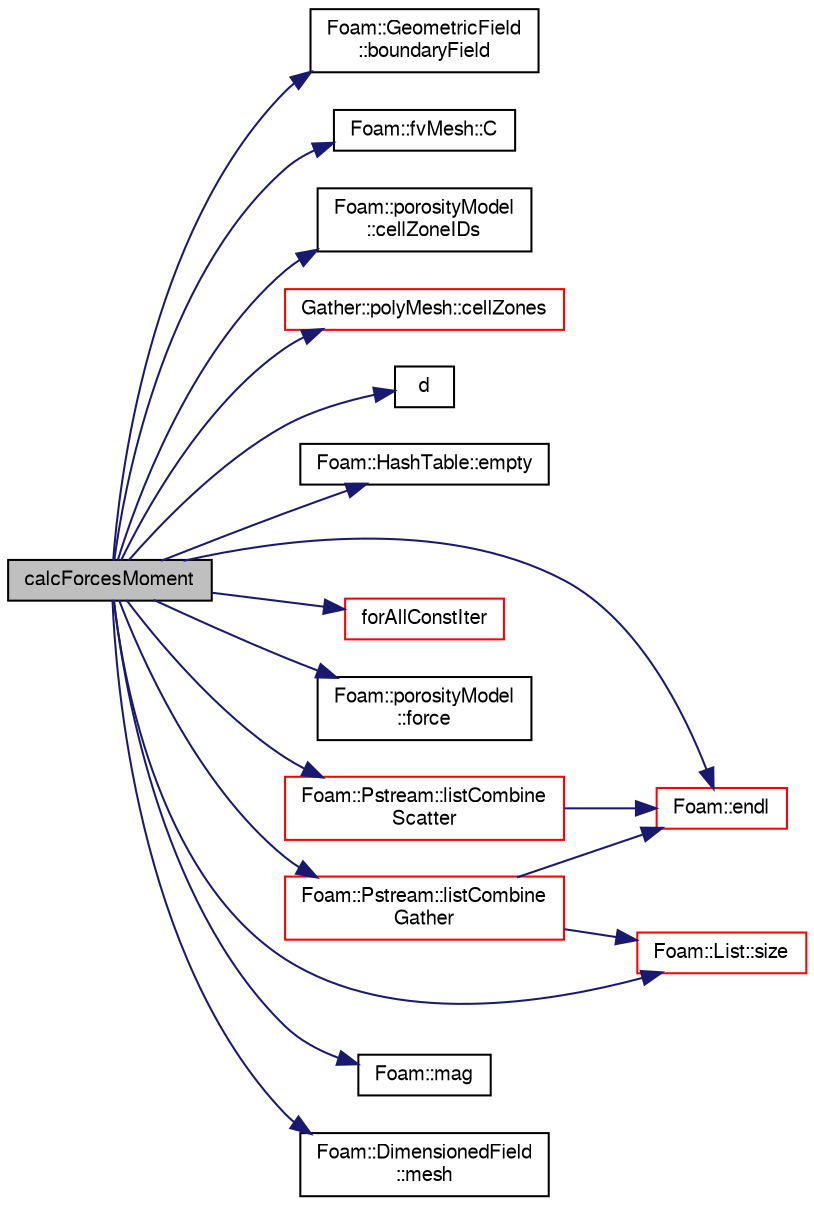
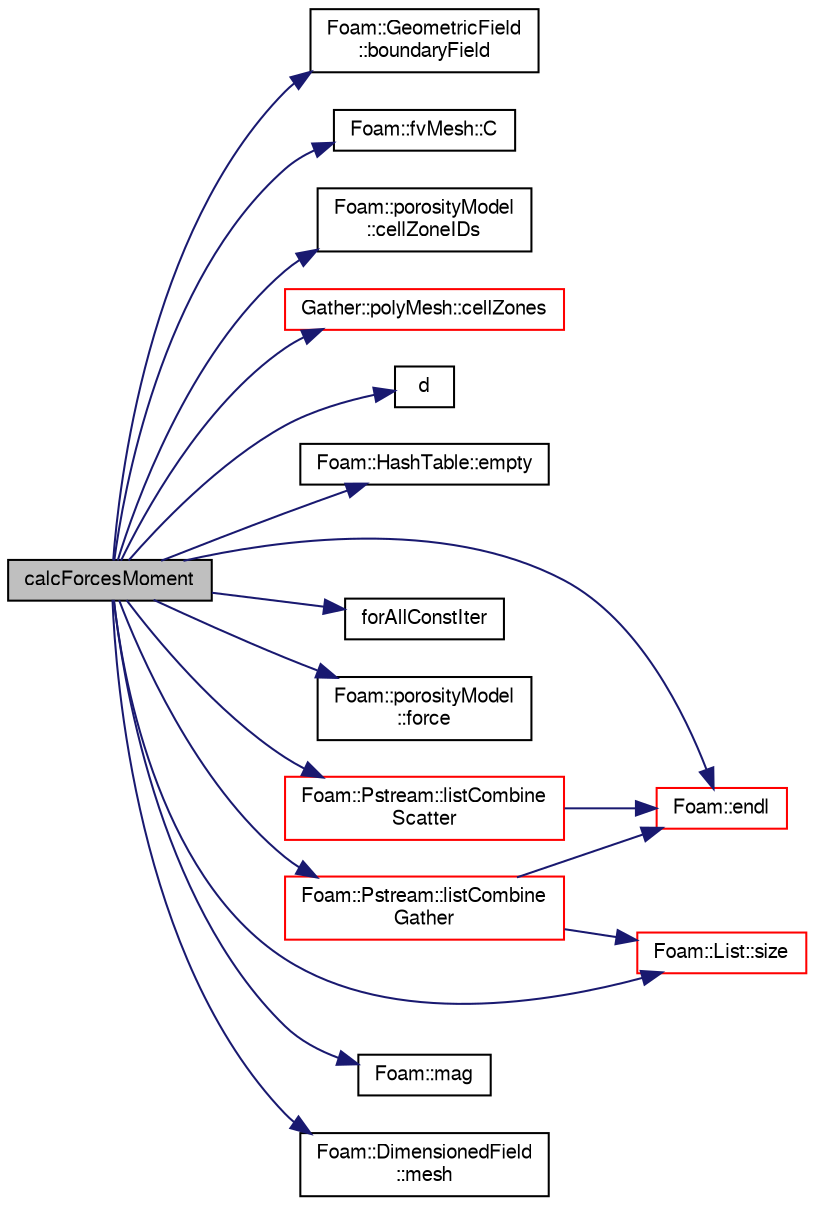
(425, 619) -> (425, 619)
